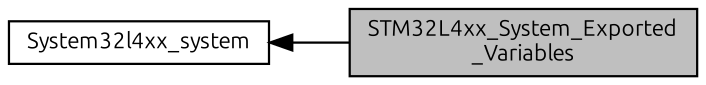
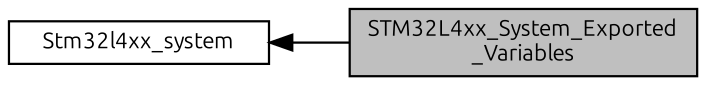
(139, 43) -> (139, 43)
